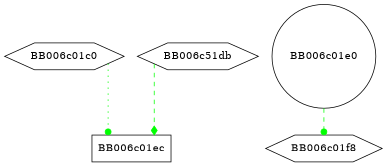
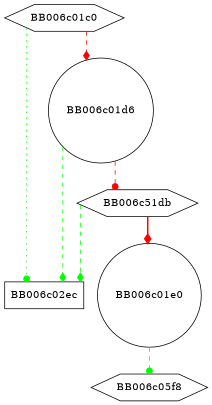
none -> (101, 111)
(131, 148) -> (44, 295)
(324, 148) -> (149, 387)
none -> (148, 226)
